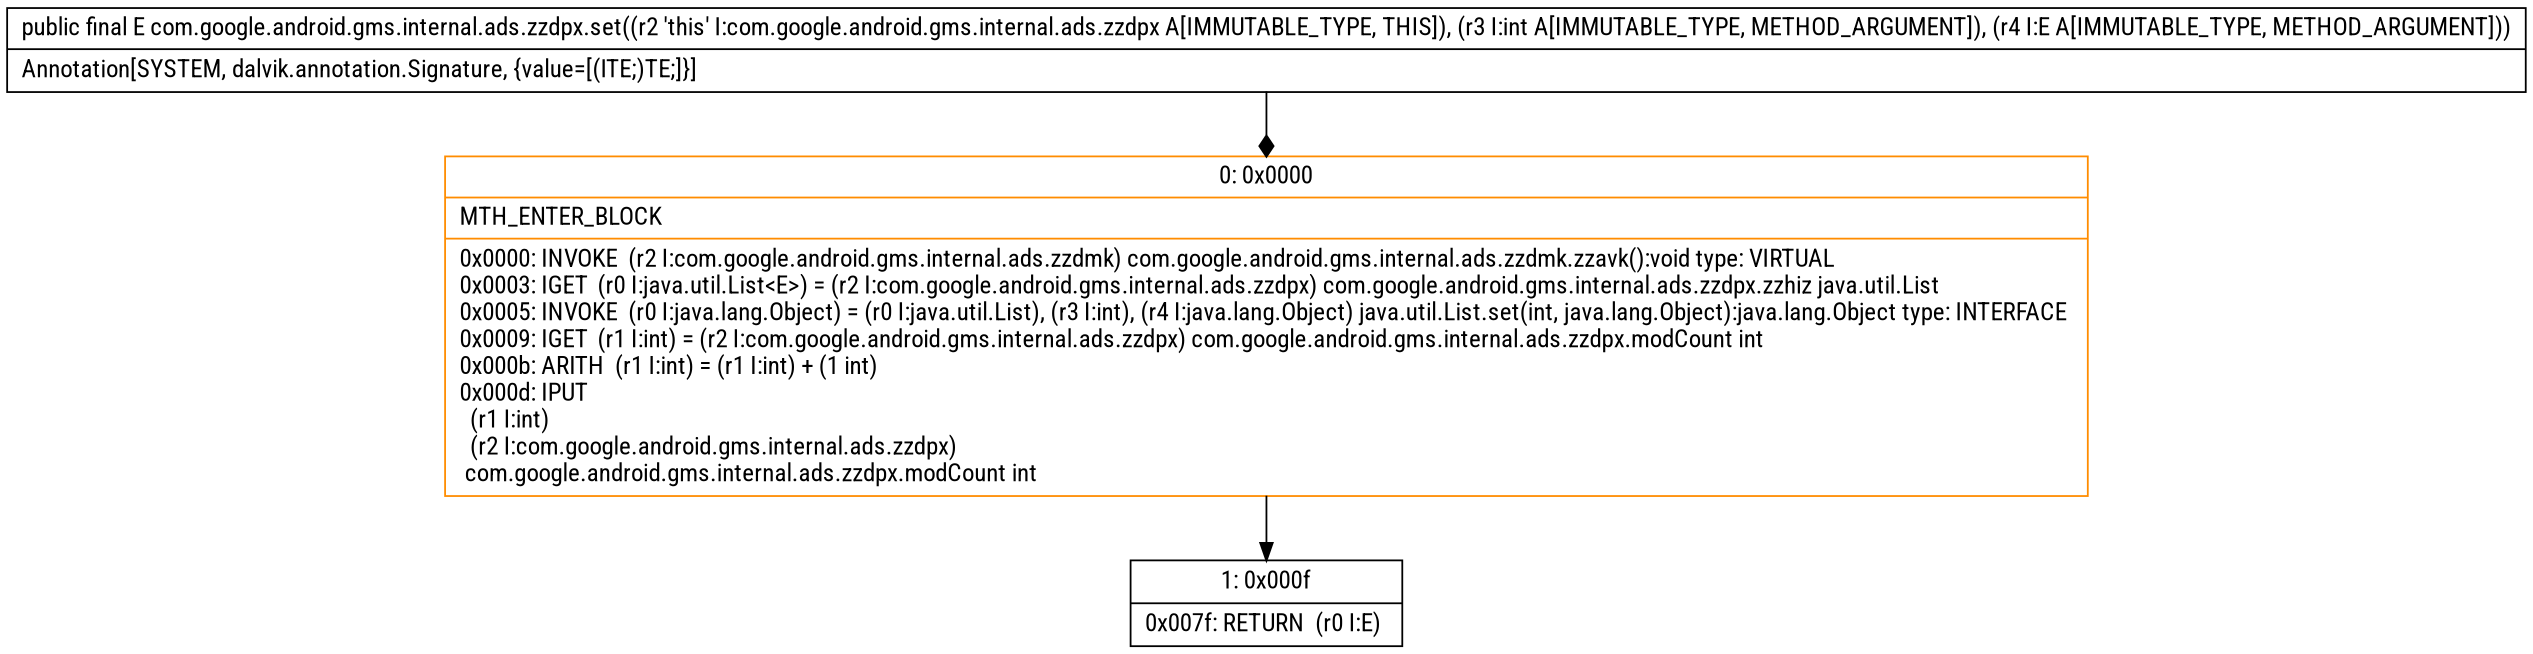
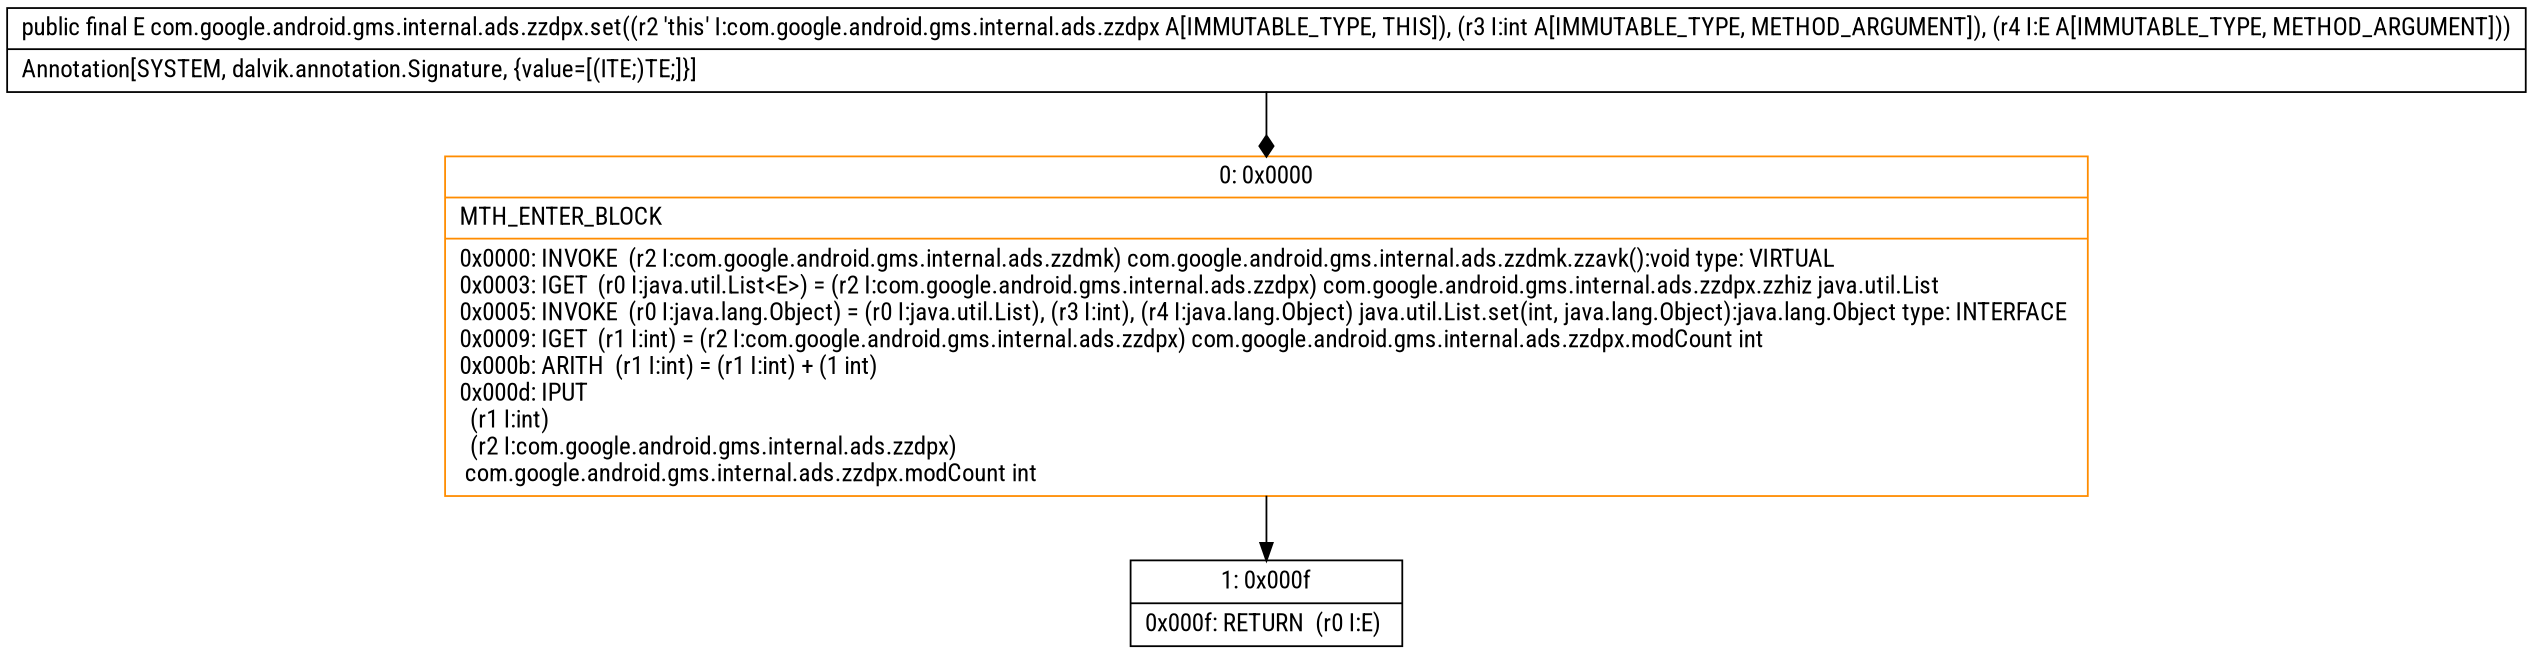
(1266, 624) -> (1266, 624)
